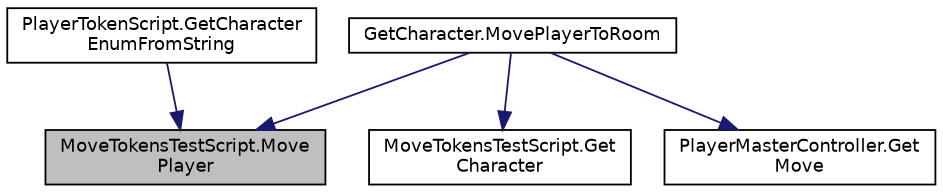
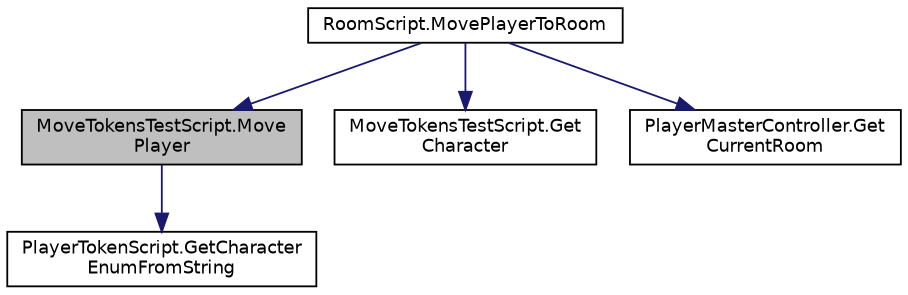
(513, 35) -> (465, 25)
(172, 87) -> (162, 189)
(800, 157) -> (765, 137)
